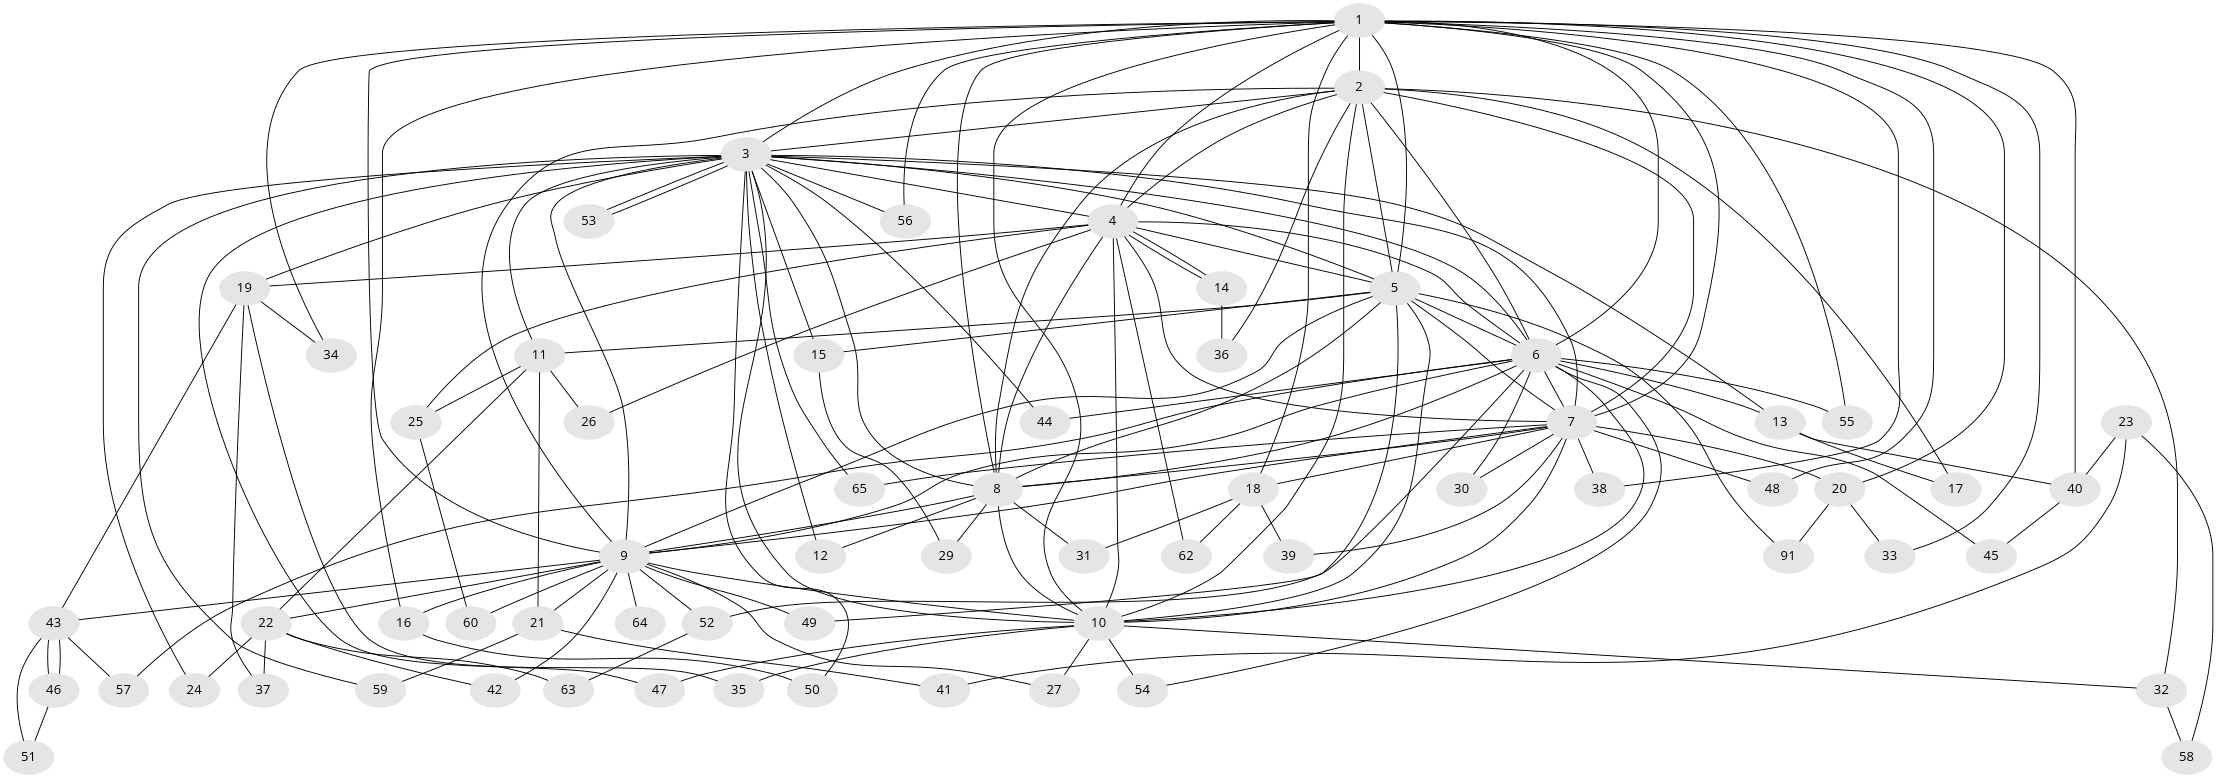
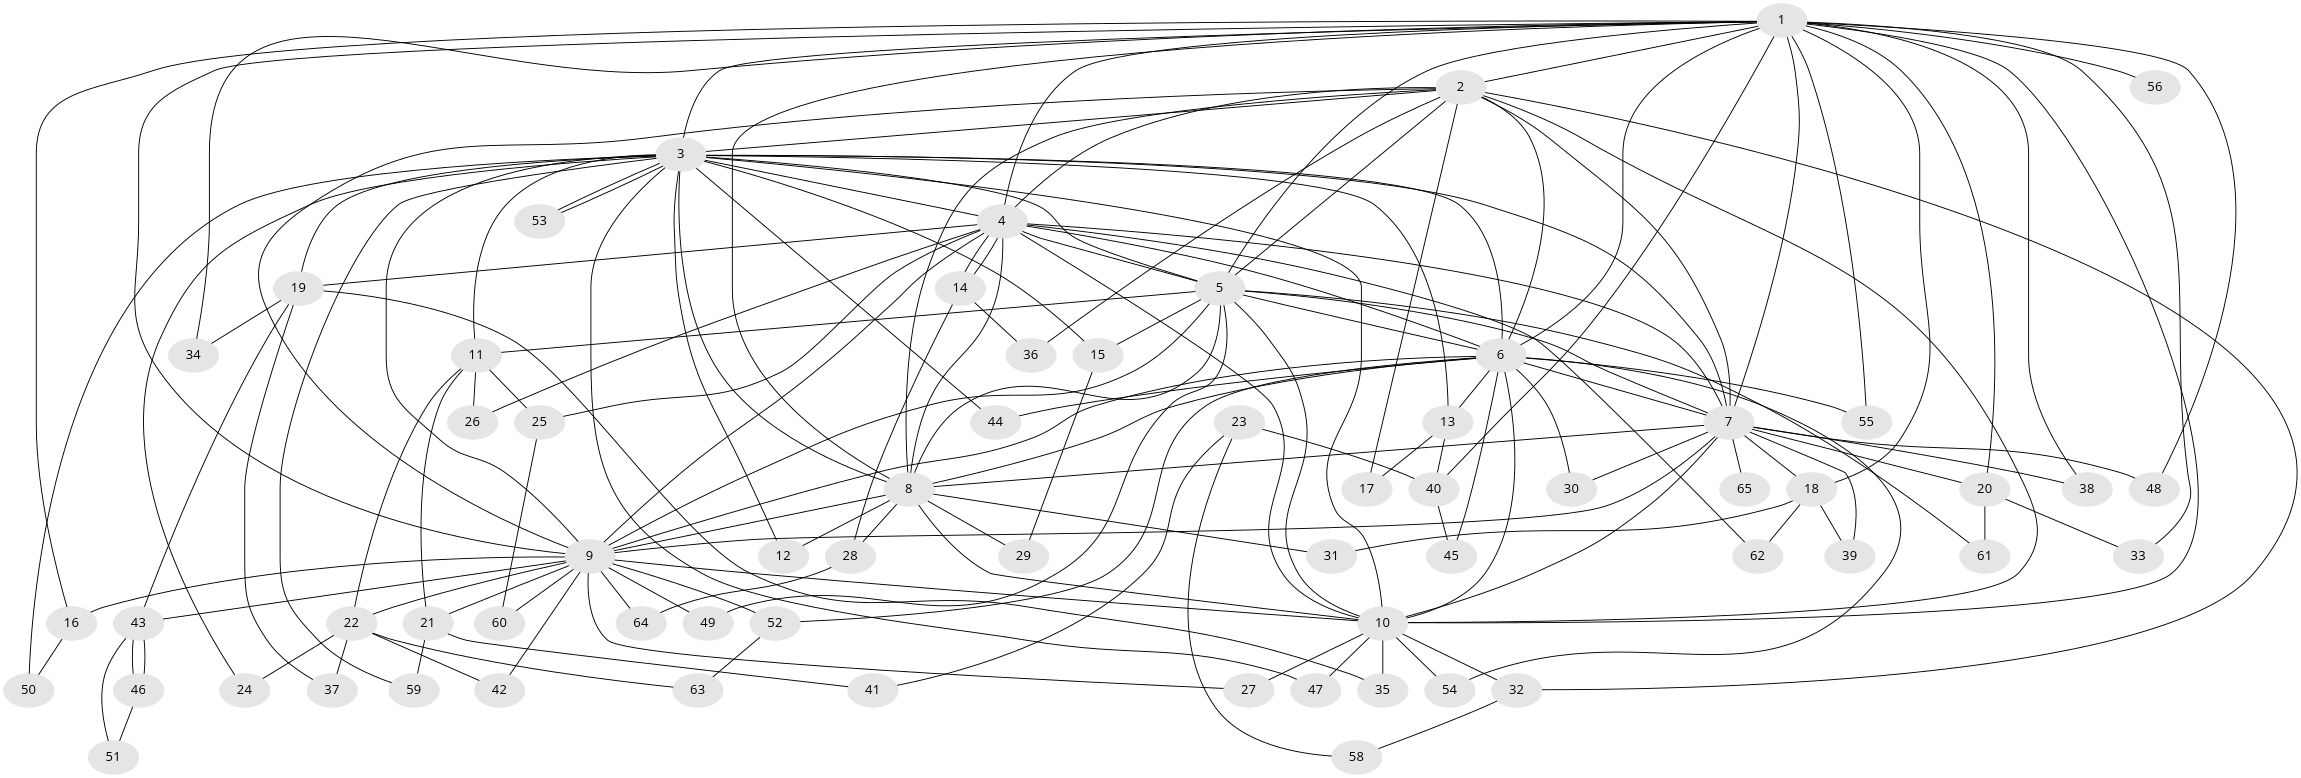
(826, 188) -> none
(774, 332) -> none
none -> (794, 388)
none -> (851, 556)
(1789, 556) -> (1985, 556)
(124, 690) -> none
